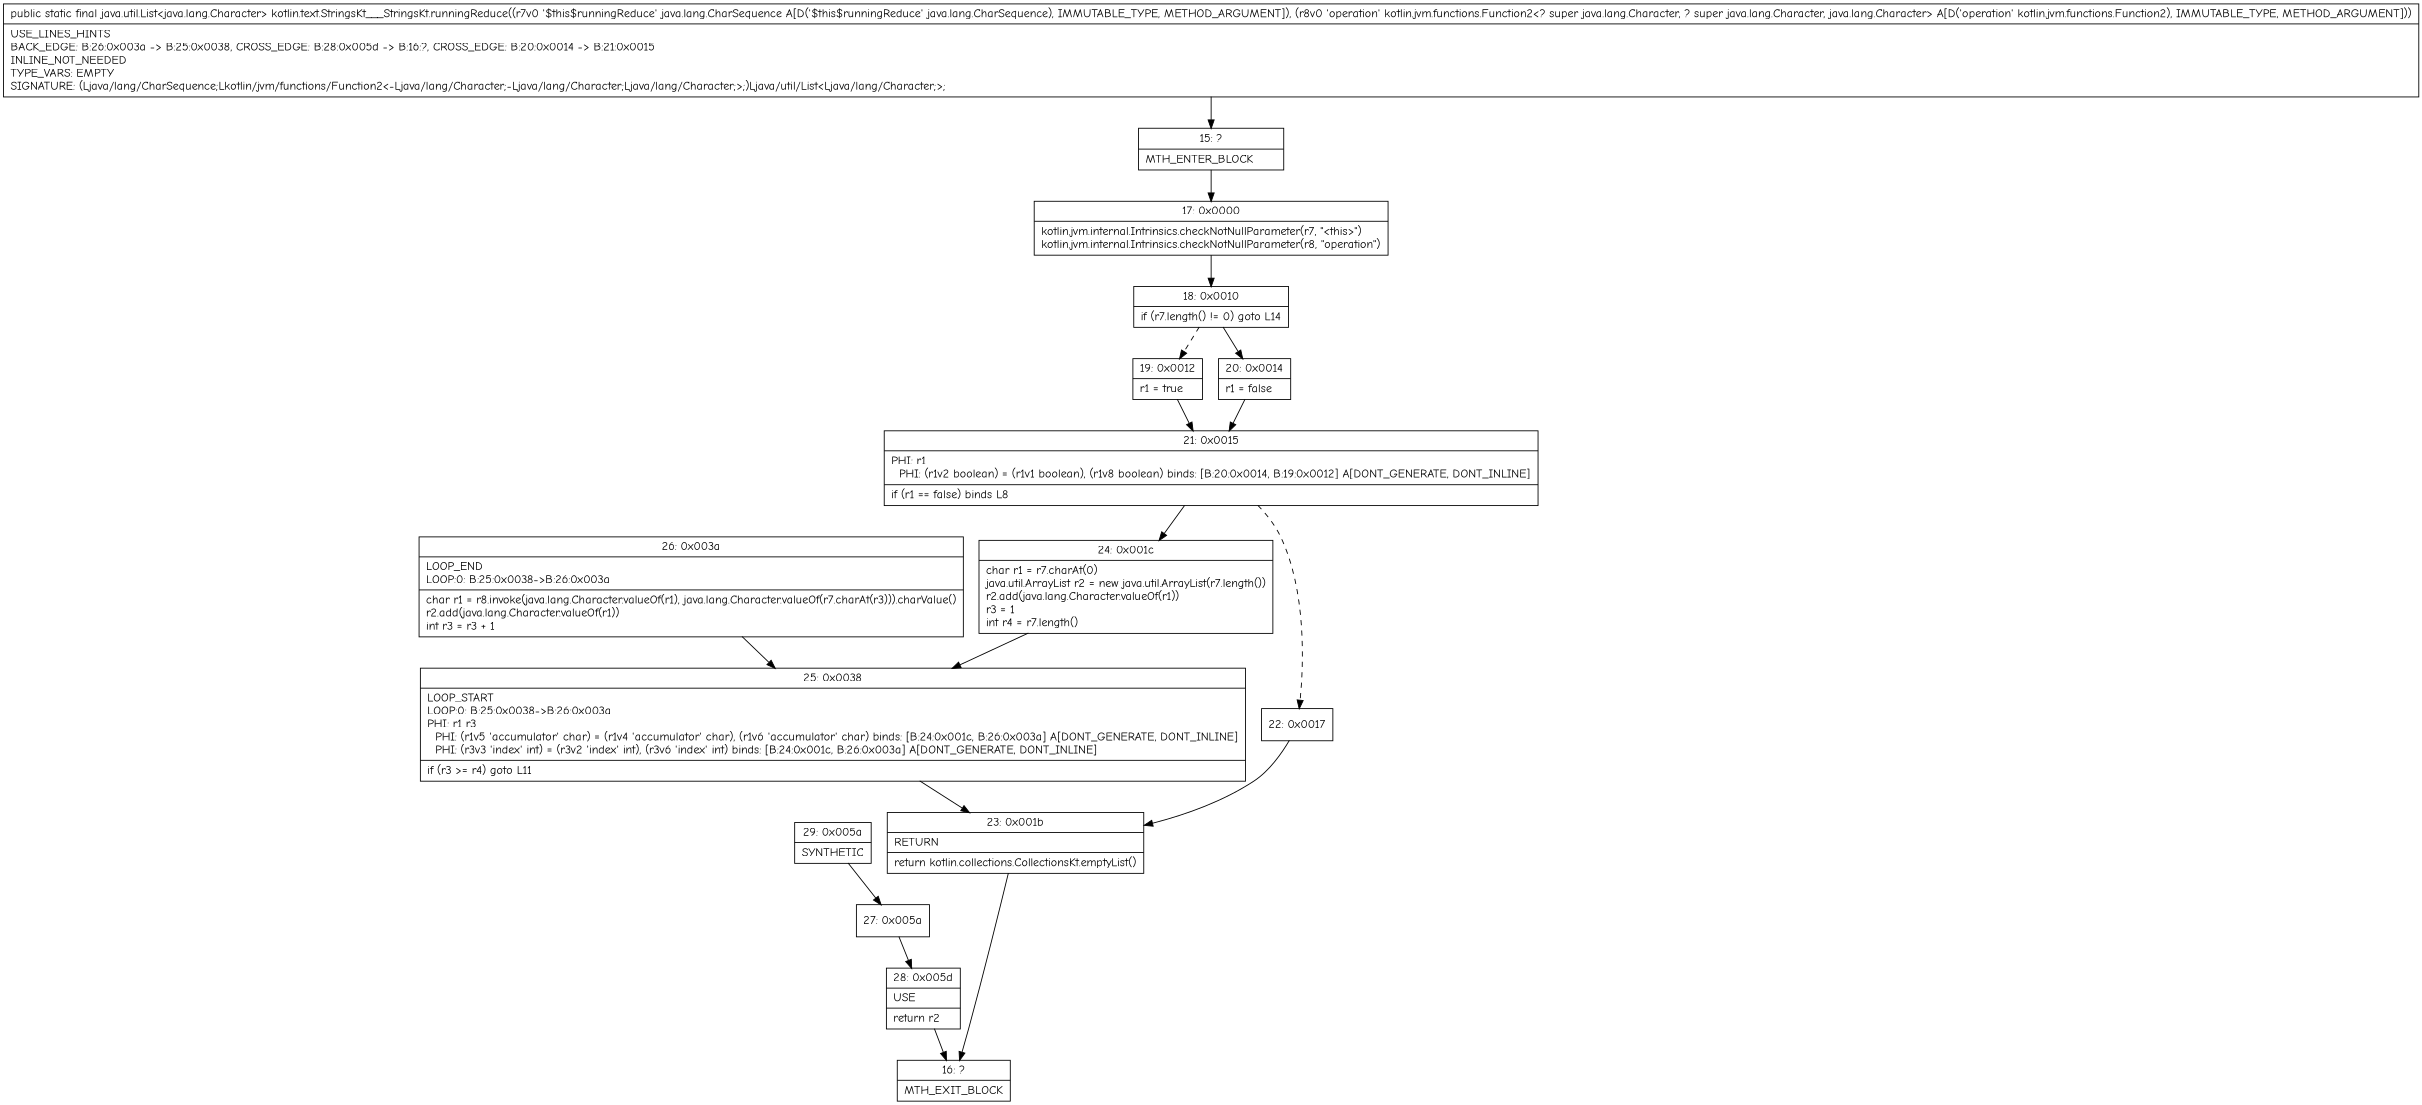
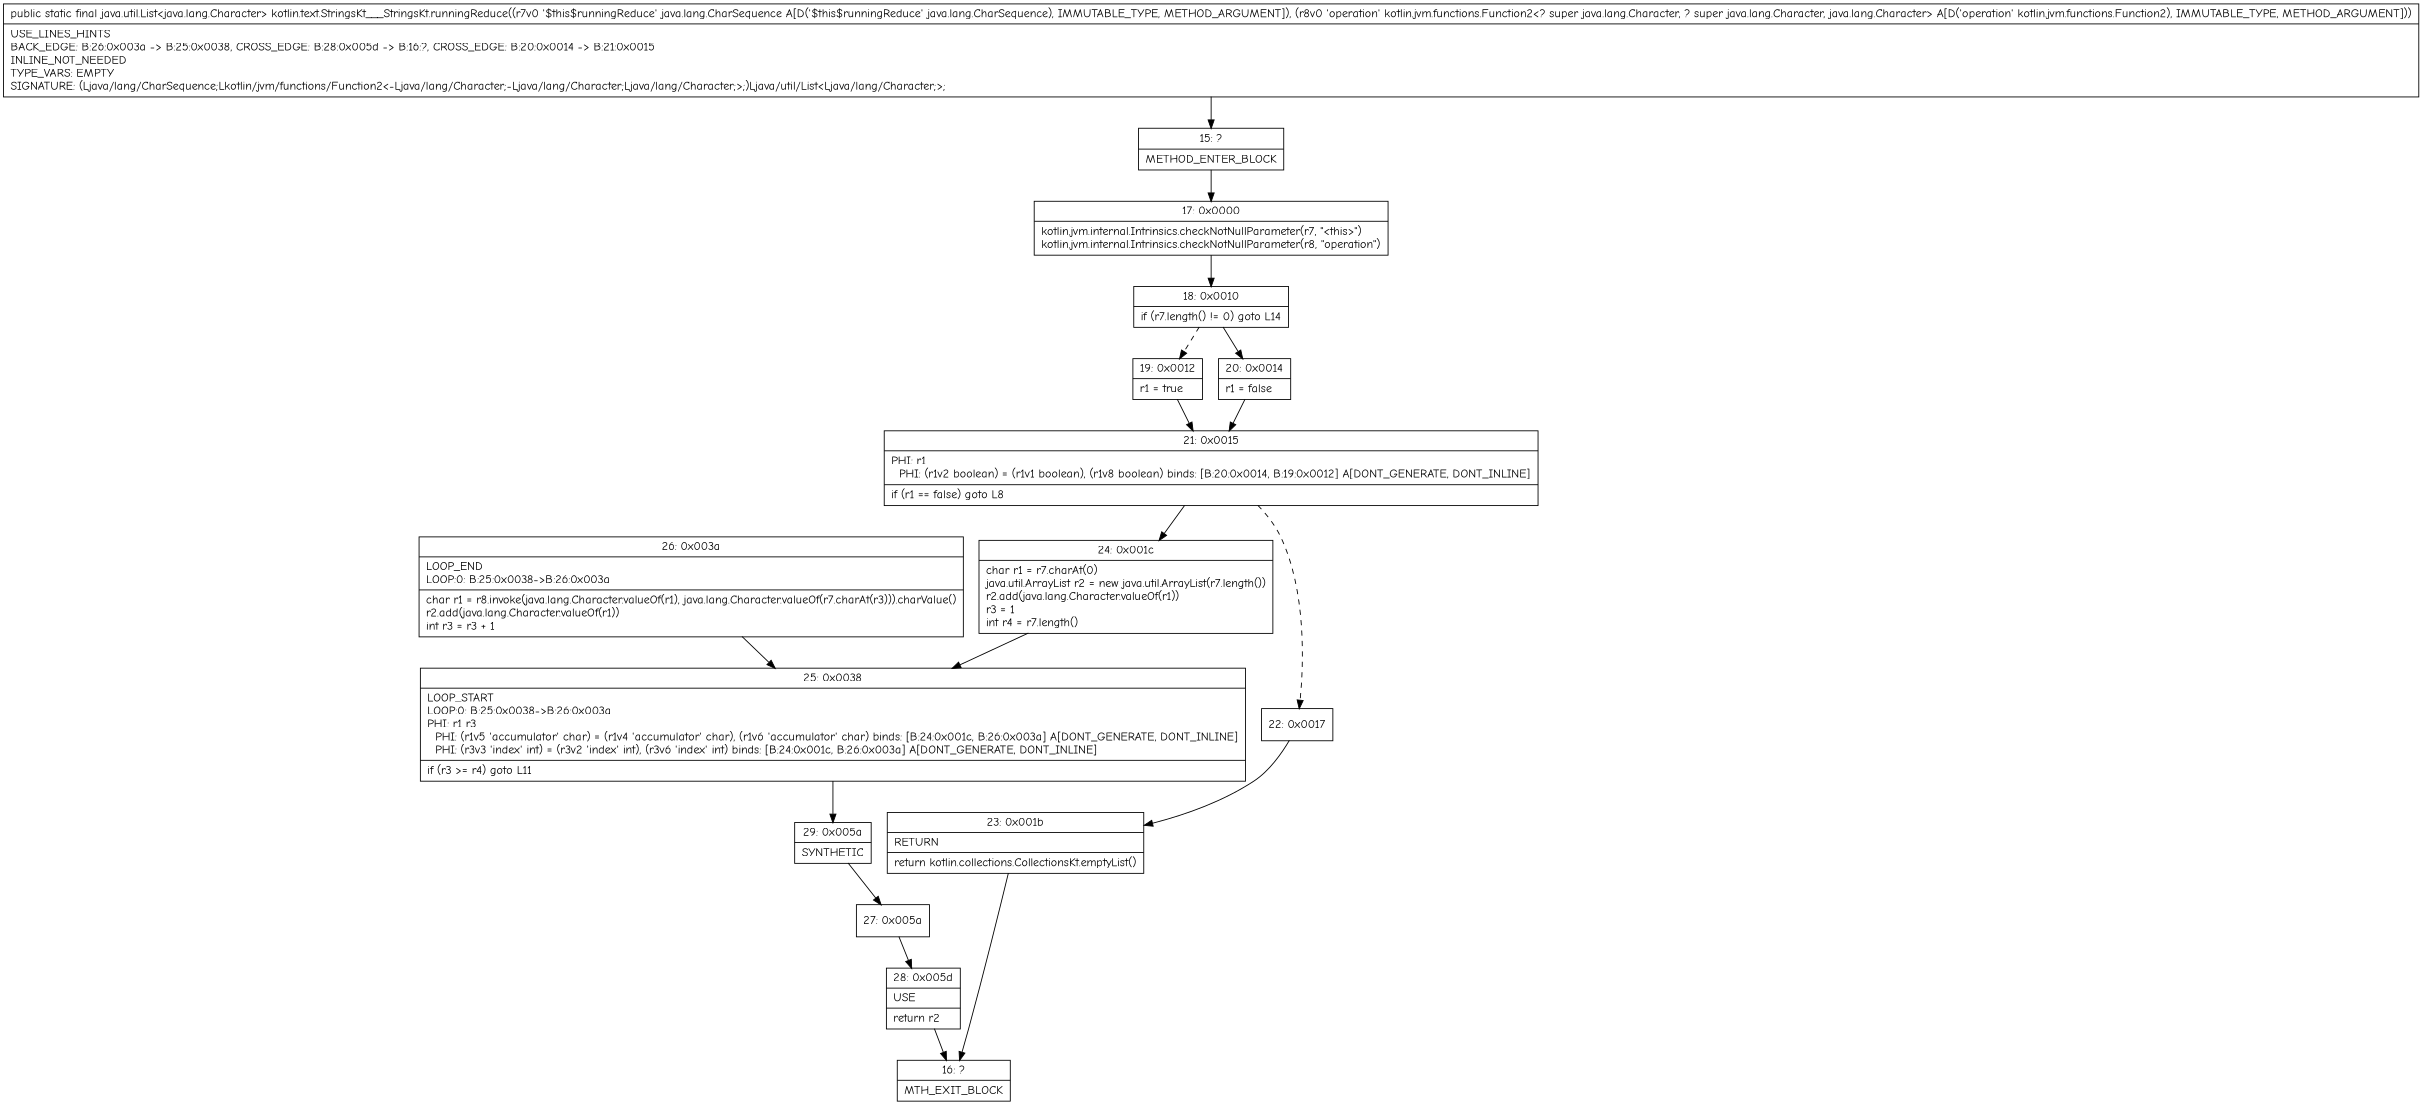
(1199, 159) -> (1211, 159)
(950, 495) -> (948, 495)
(941, 794) -> (833, 797)
